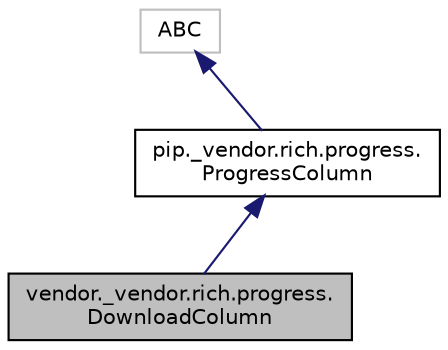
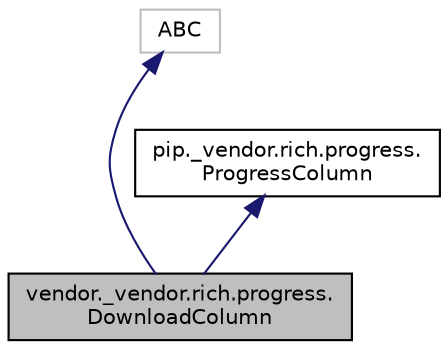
(236, 99) -> (111, 172)
